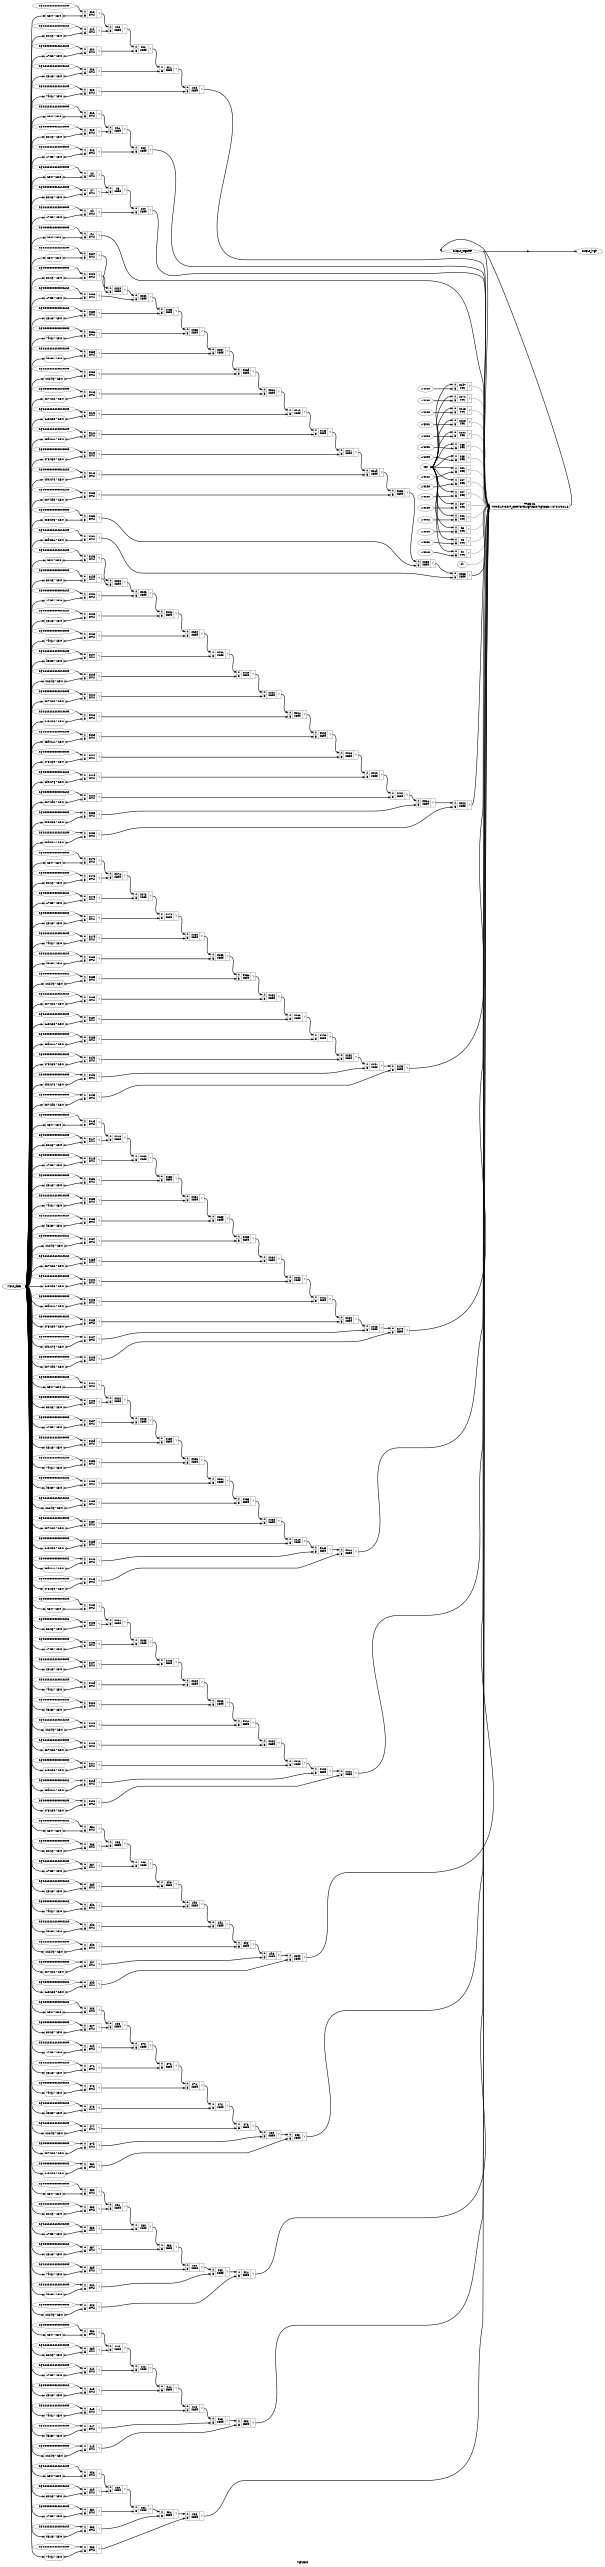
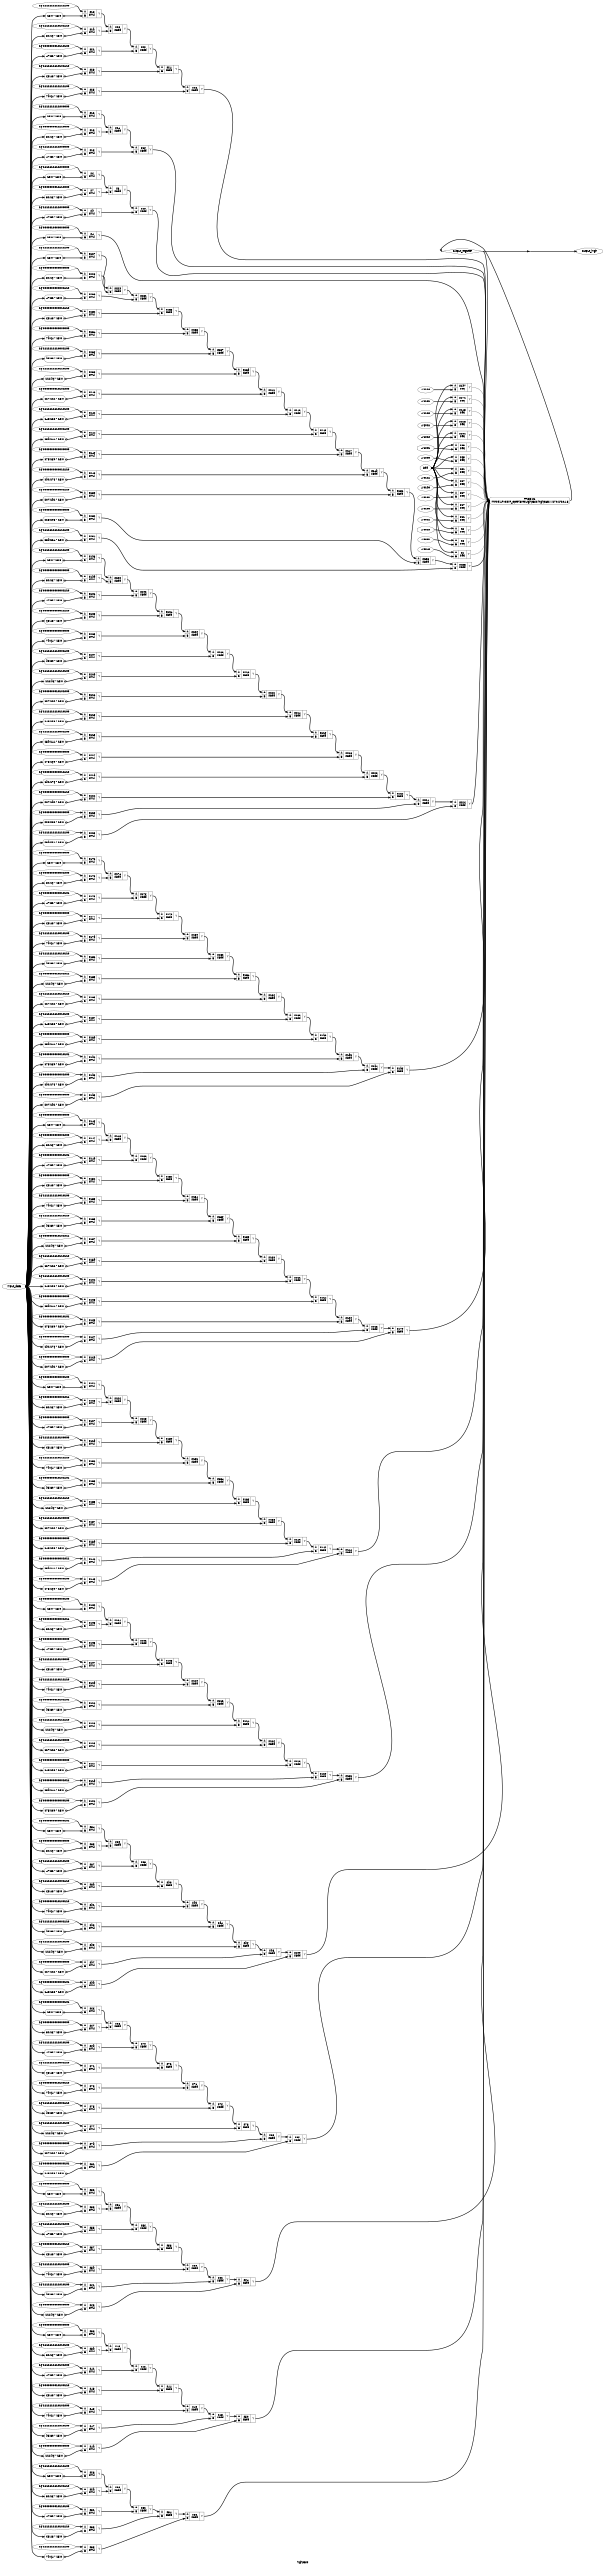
(426, 467) -> (426, 468)
(426, 477) -> (426, 478)
(462, 564) -> none
